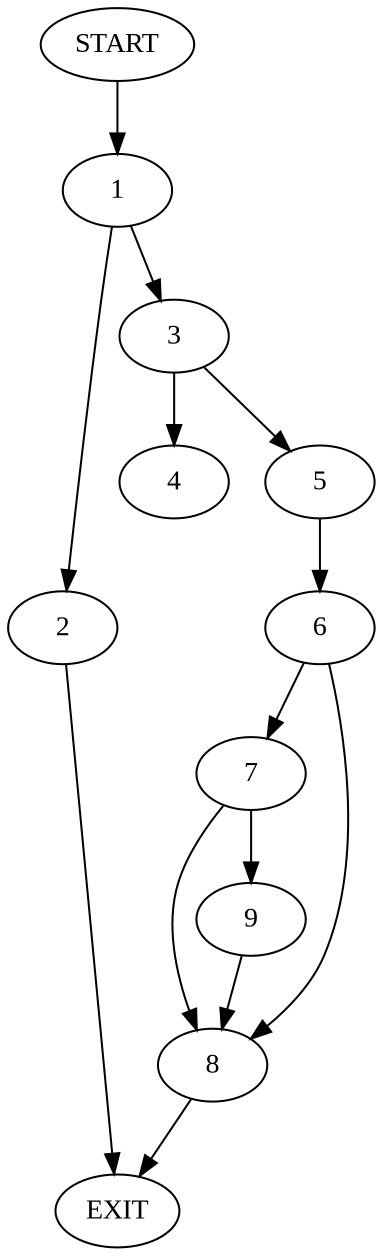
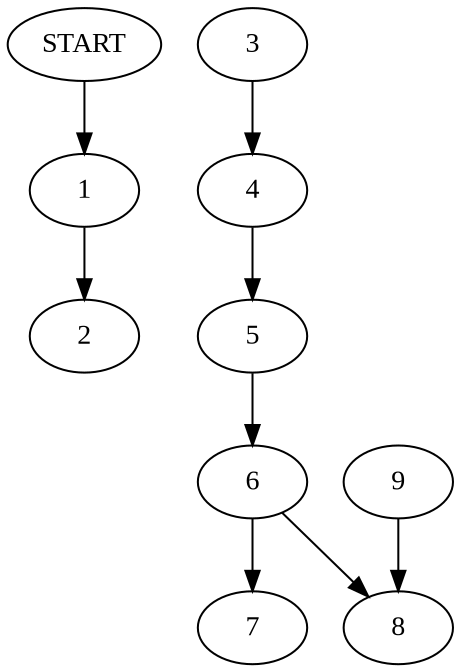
(142, 254) -> none
(240, 402) -> (253, 253)
(251, 837) -> none
(174, 903) -> none
(117, 1211) -> none
